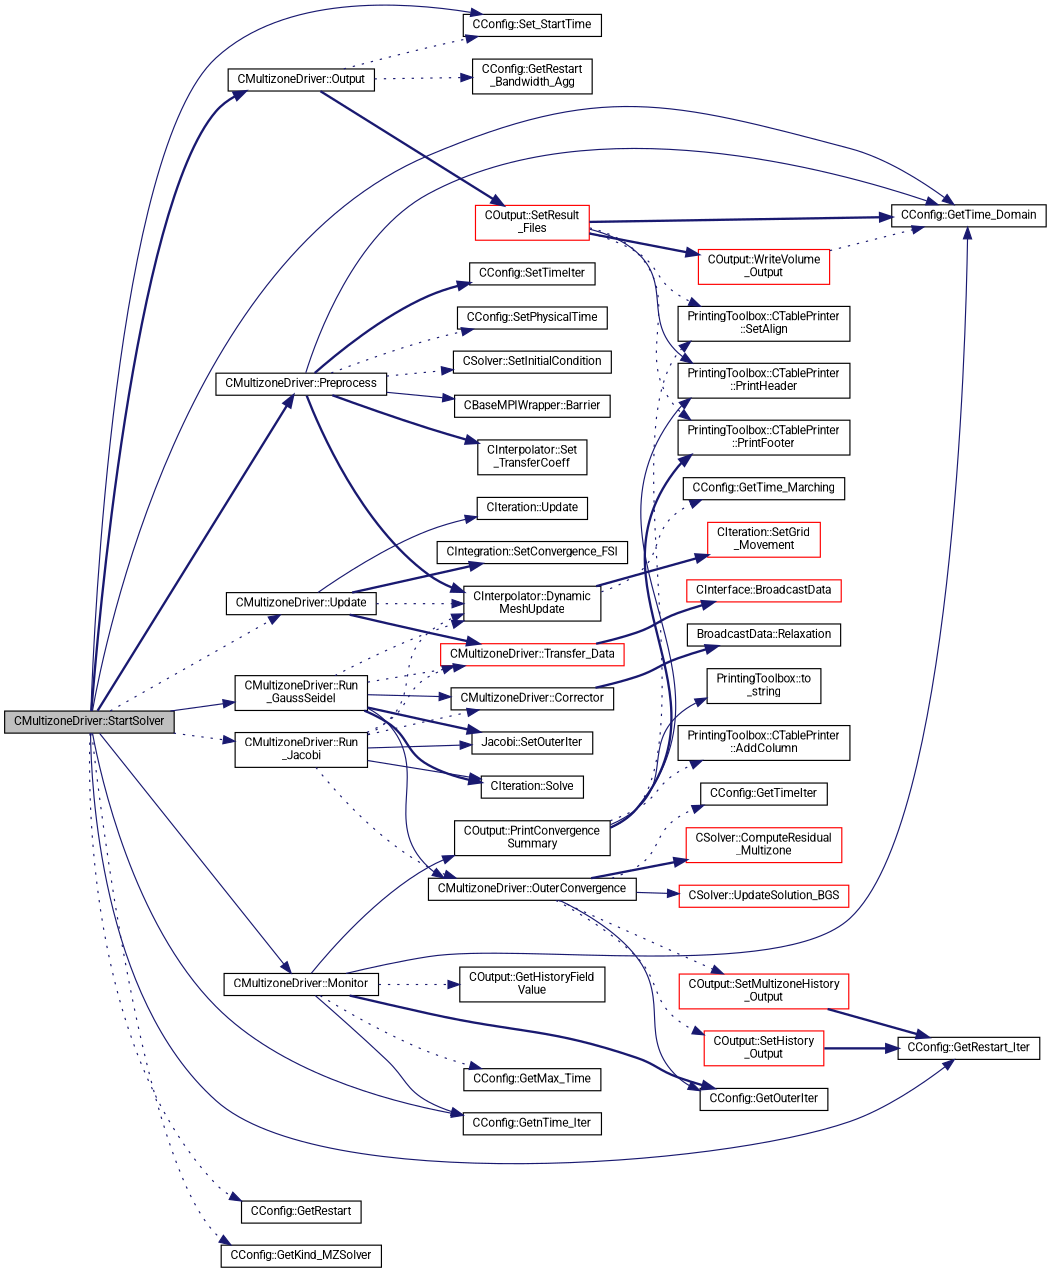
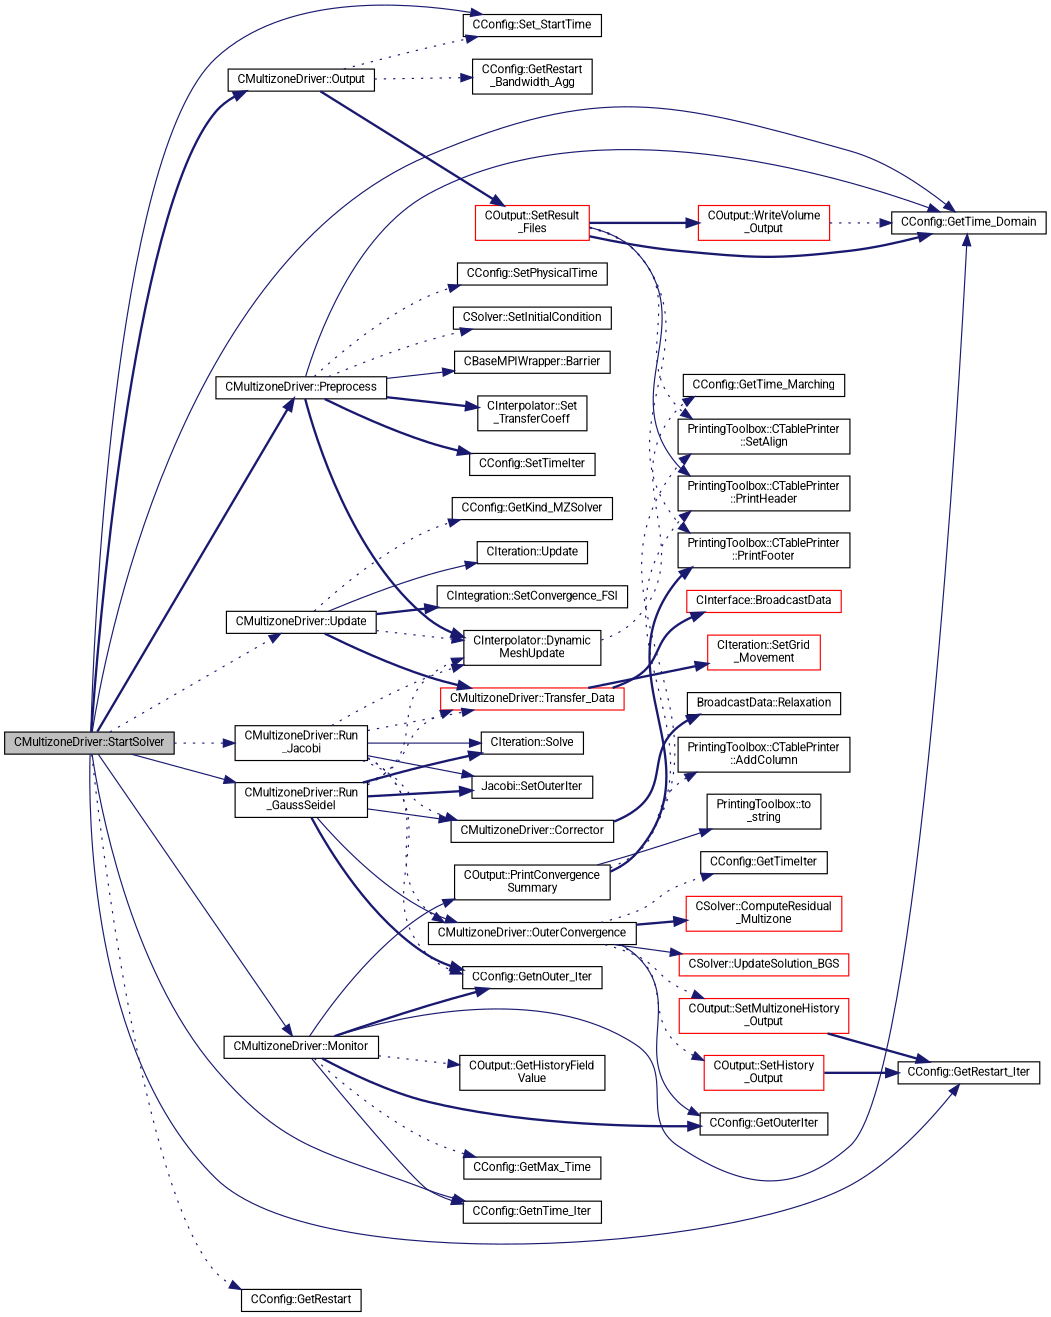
(642, 522) -> (661, 701)
(666, 567) -> (669, 672)
none -> (532, 978)
(132, 994) -> (384, 556)
